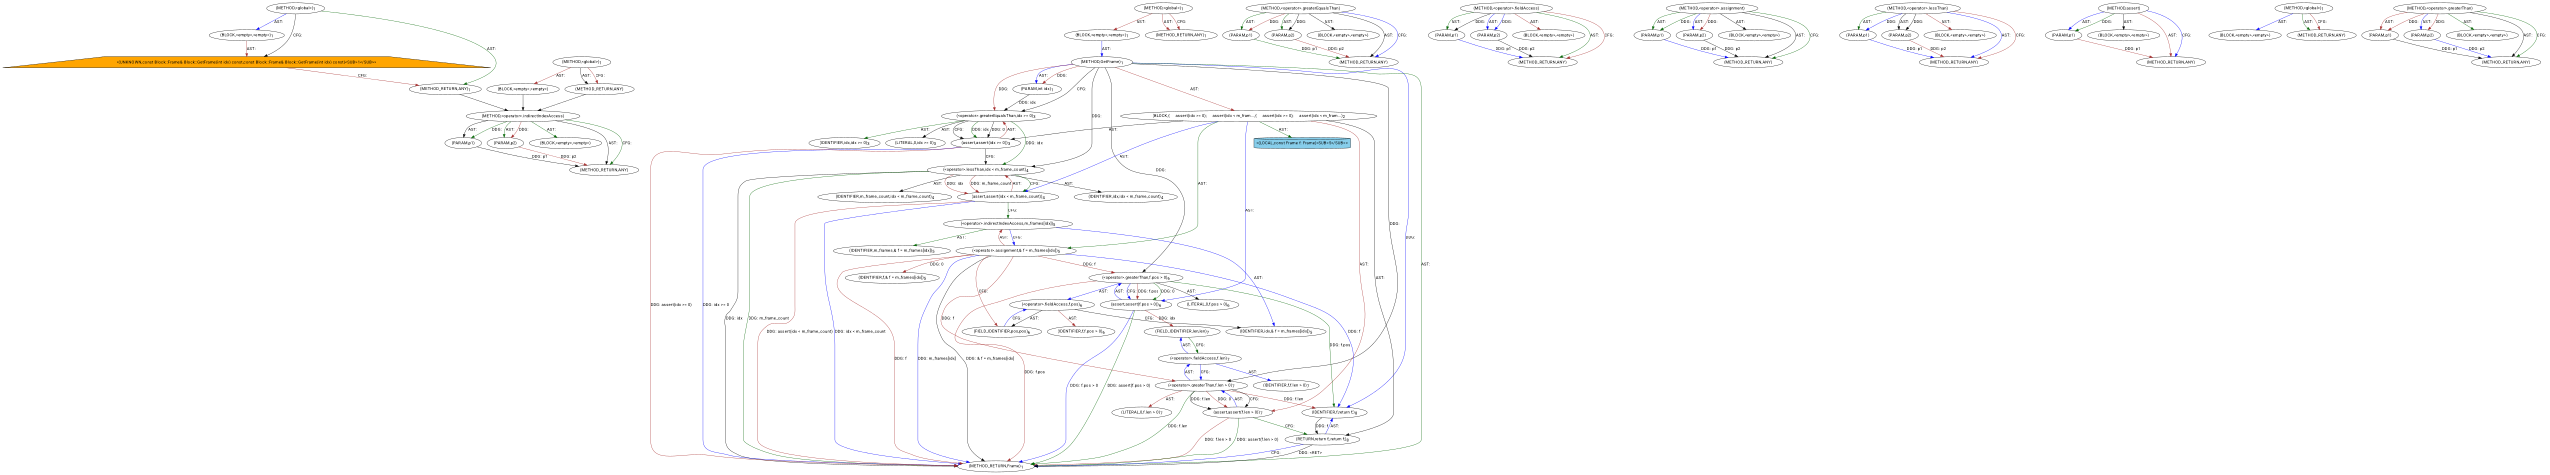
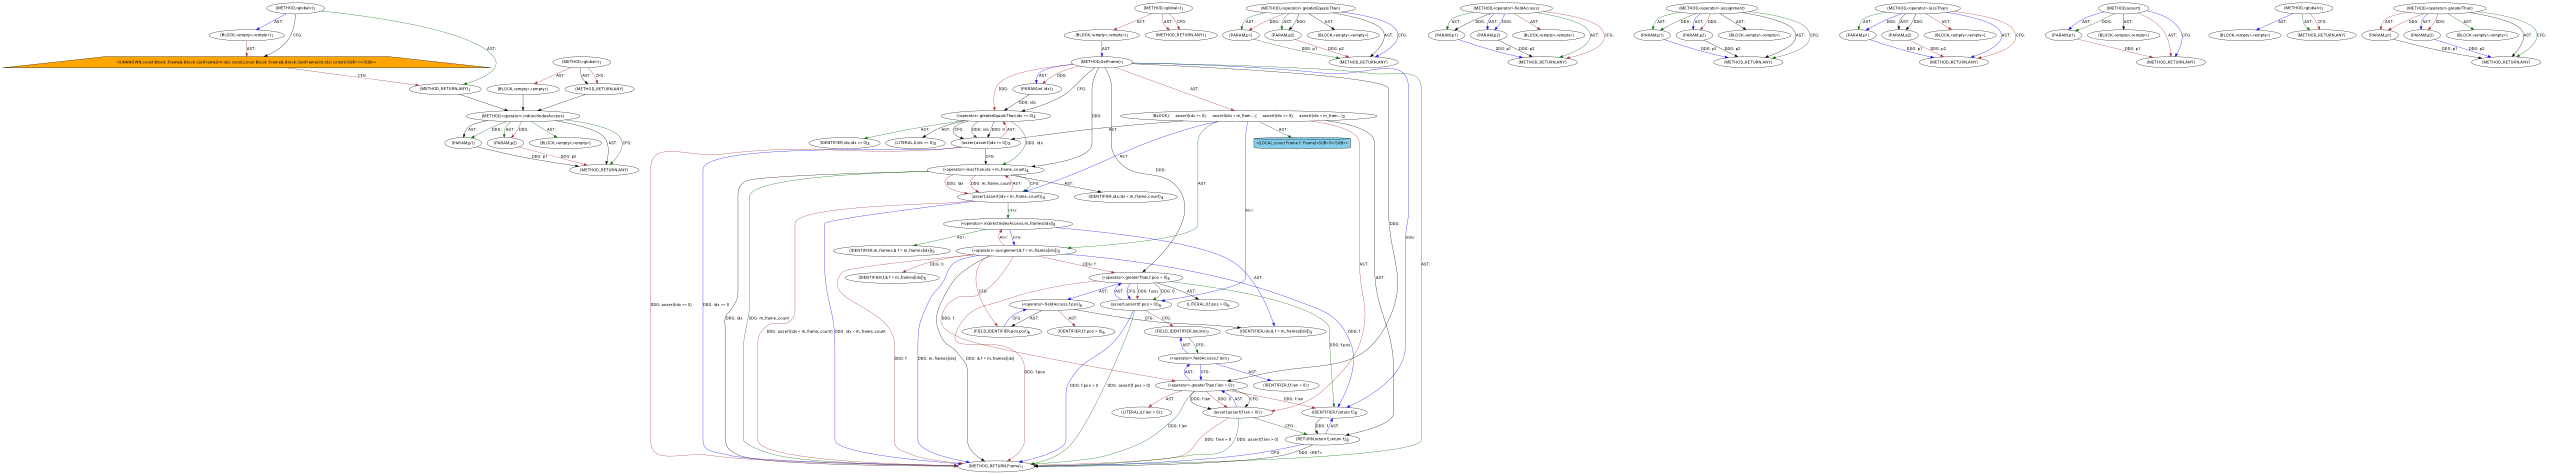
(885, 197) -> none
(1167, 318) -> (1167, 318)
